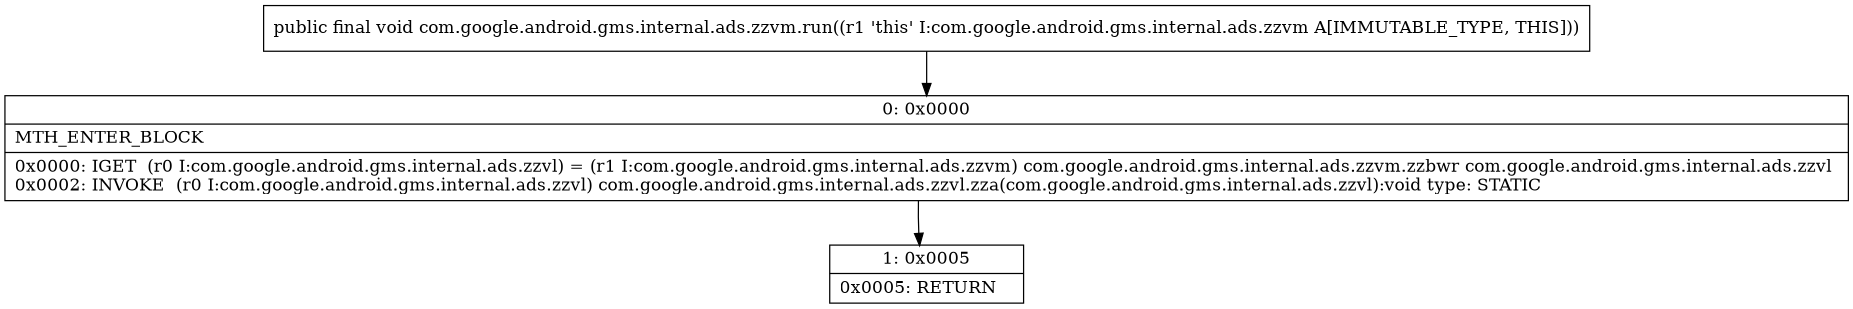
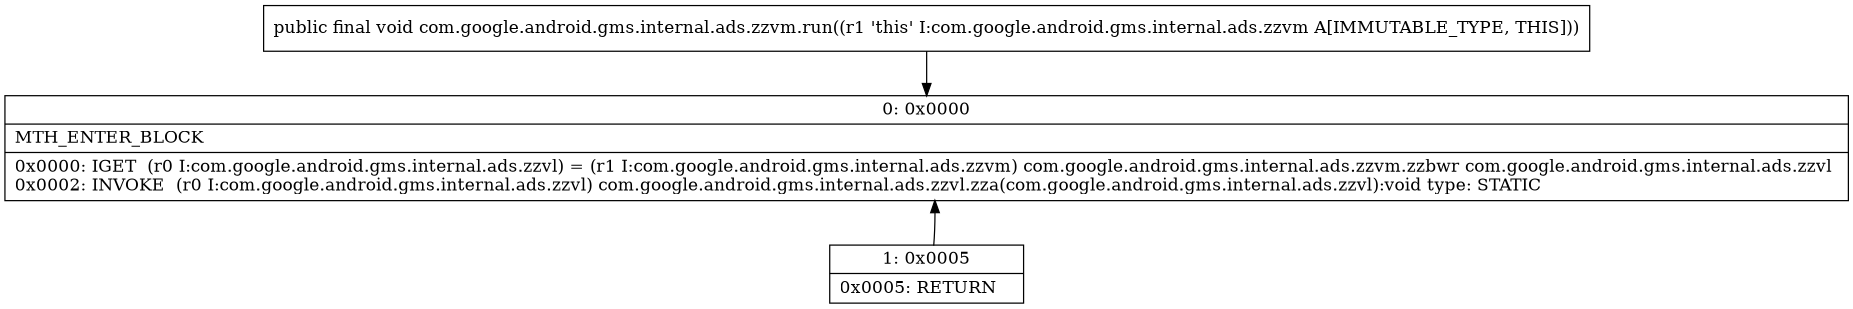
(918, 217) -> (935, 229)
